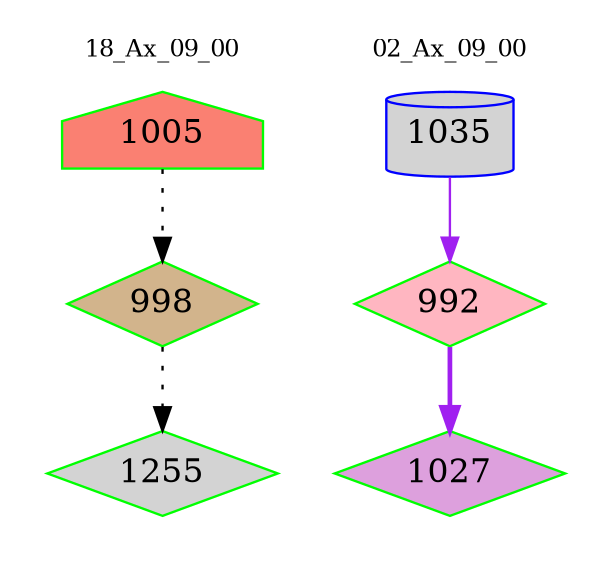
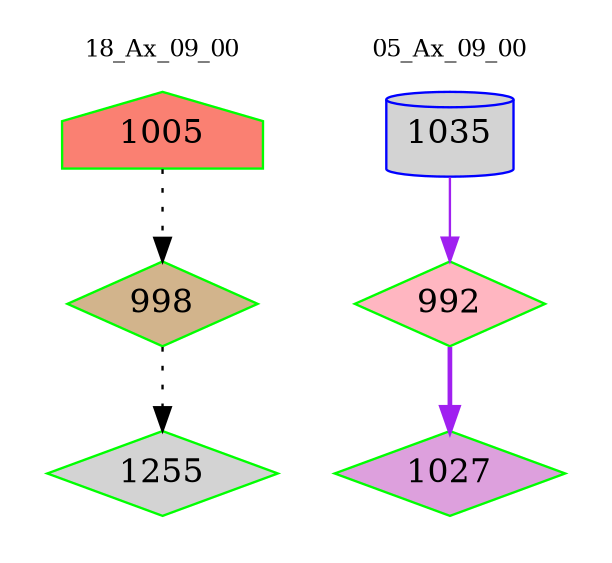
(450, 51) -> (450, 51)
